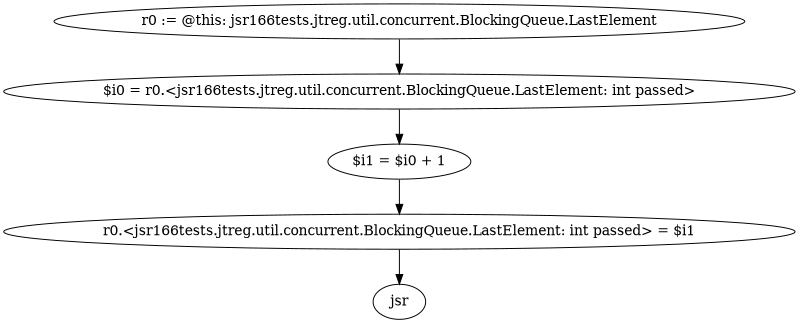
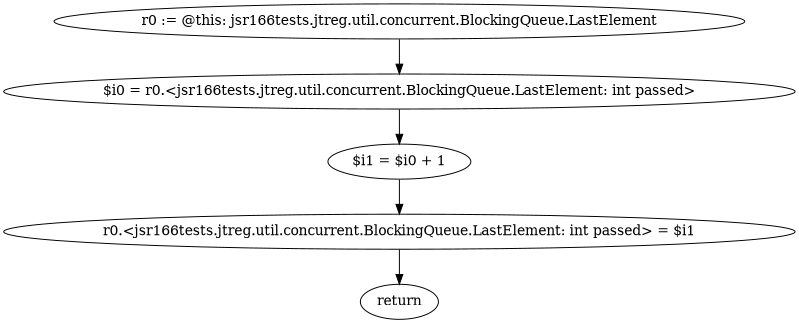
(399, 302) -> (399, 302)
